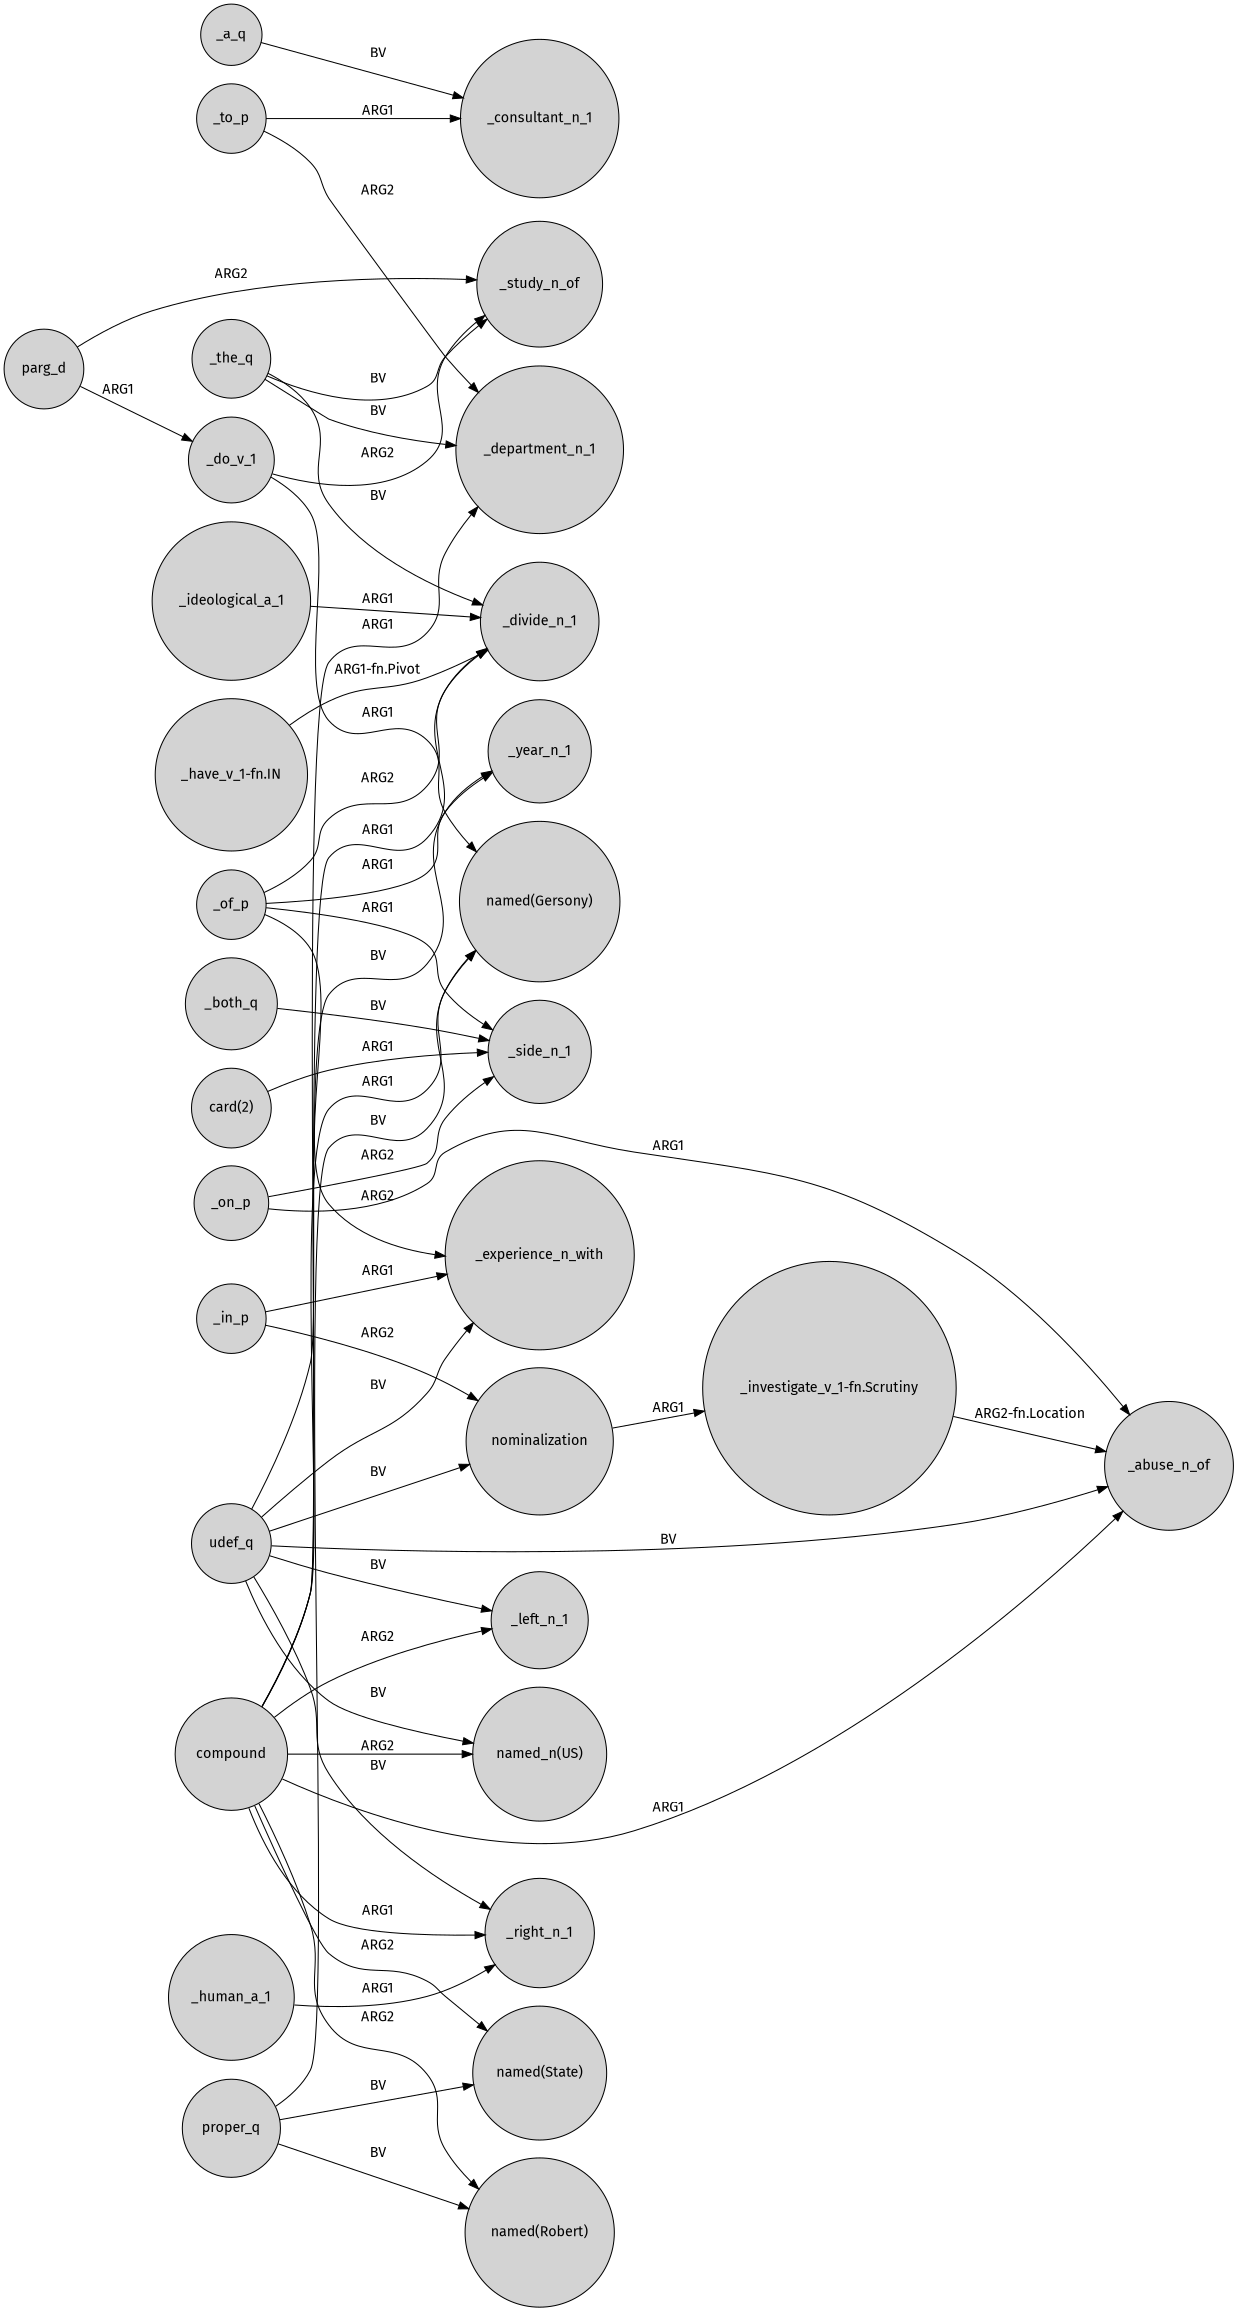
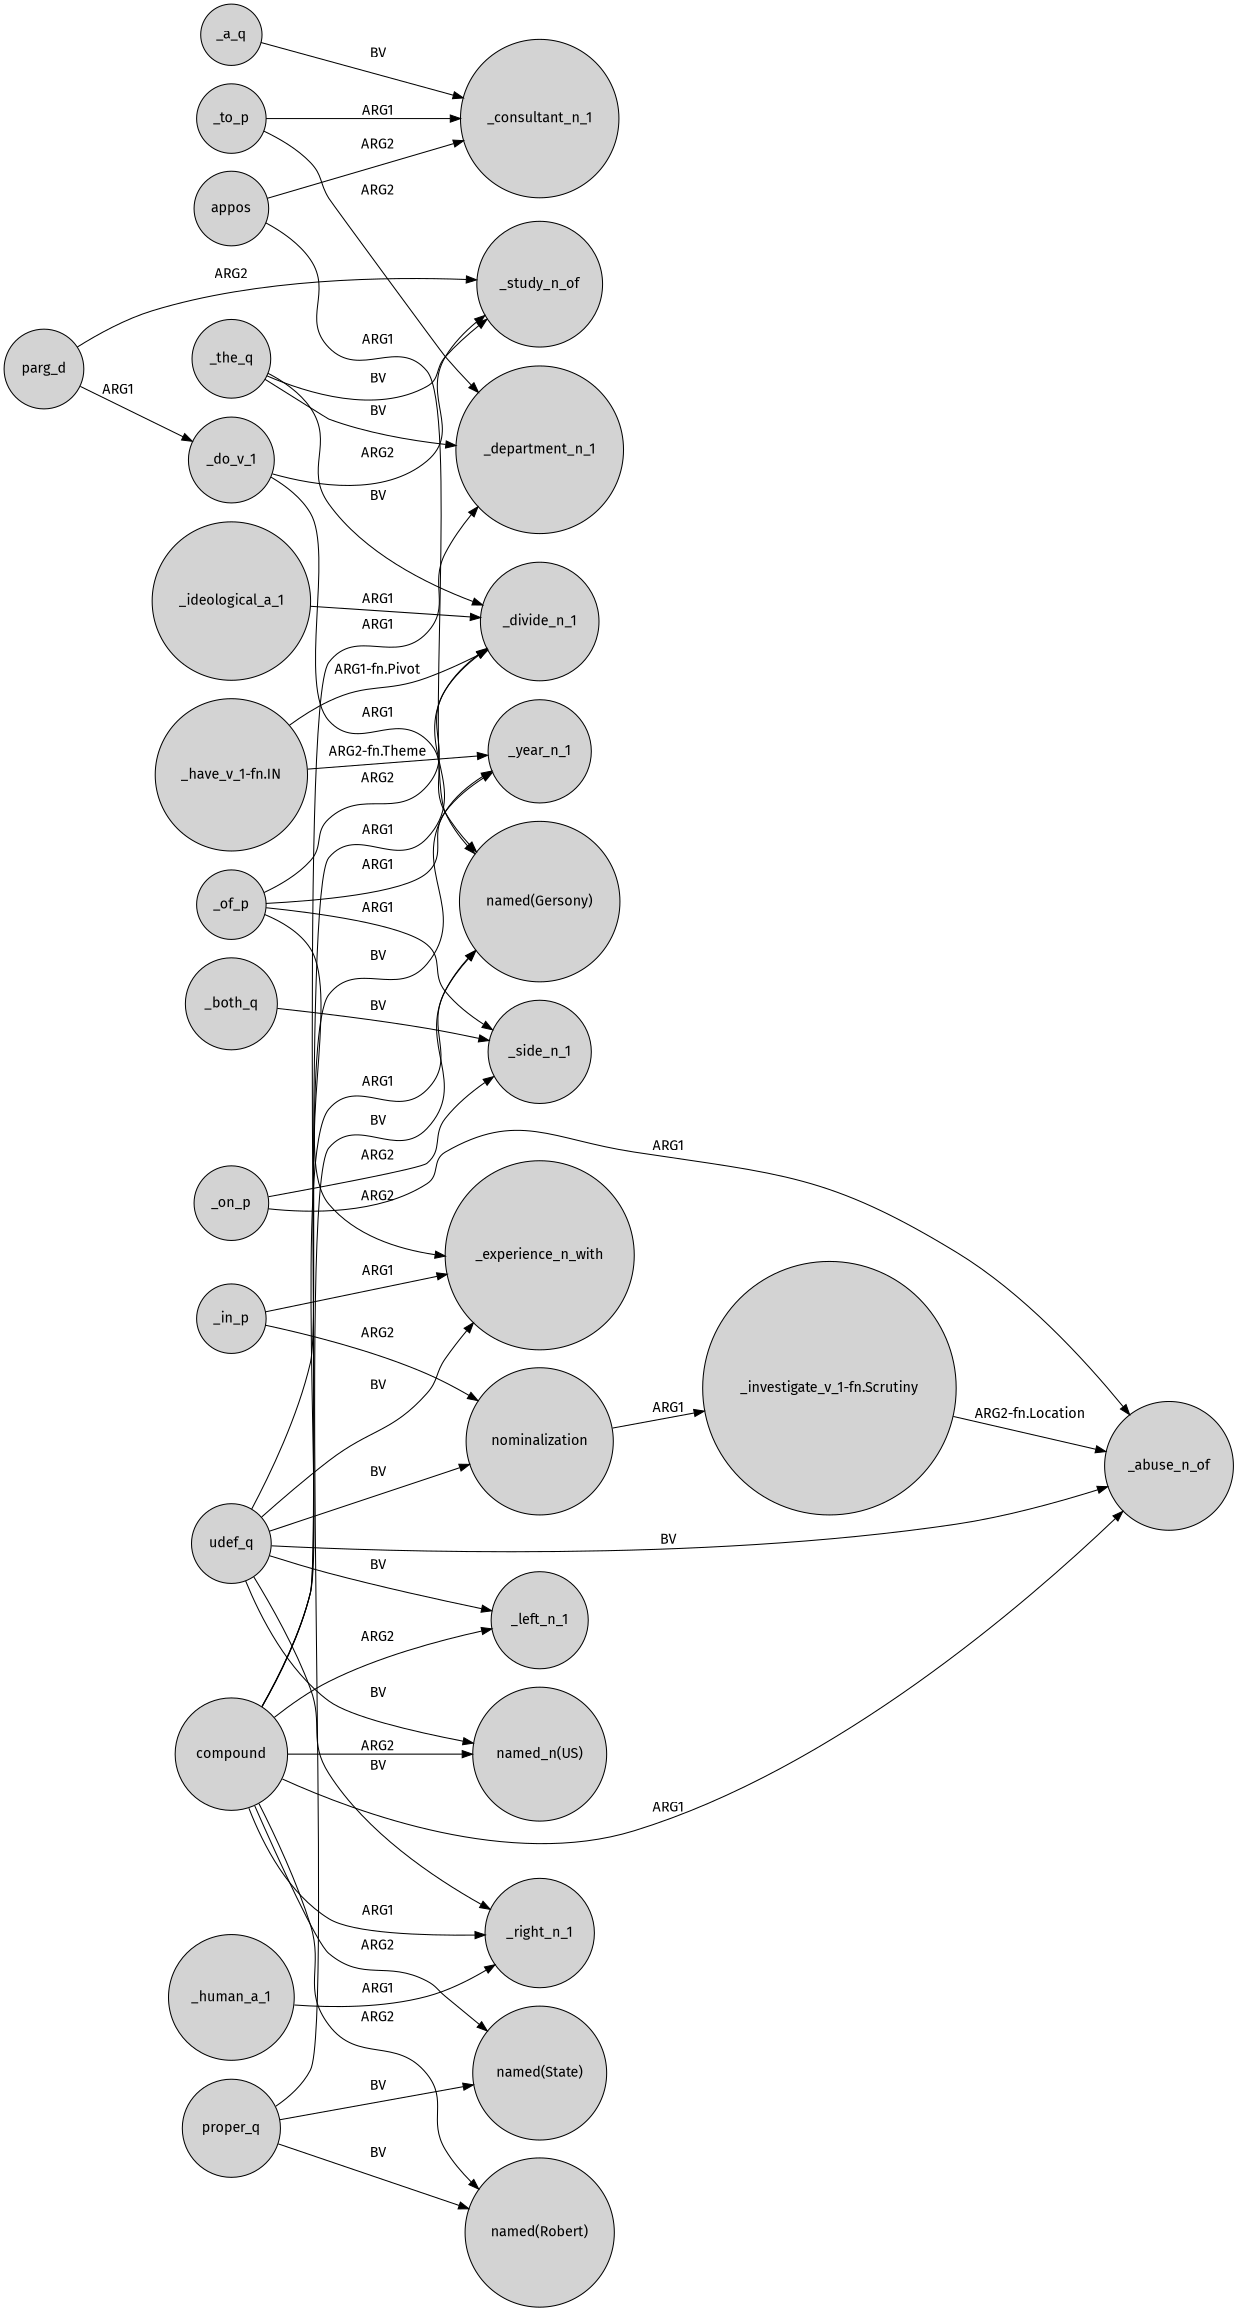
none -> (231, 209)
none -> (392, 763)
(231, 1108) -> none
